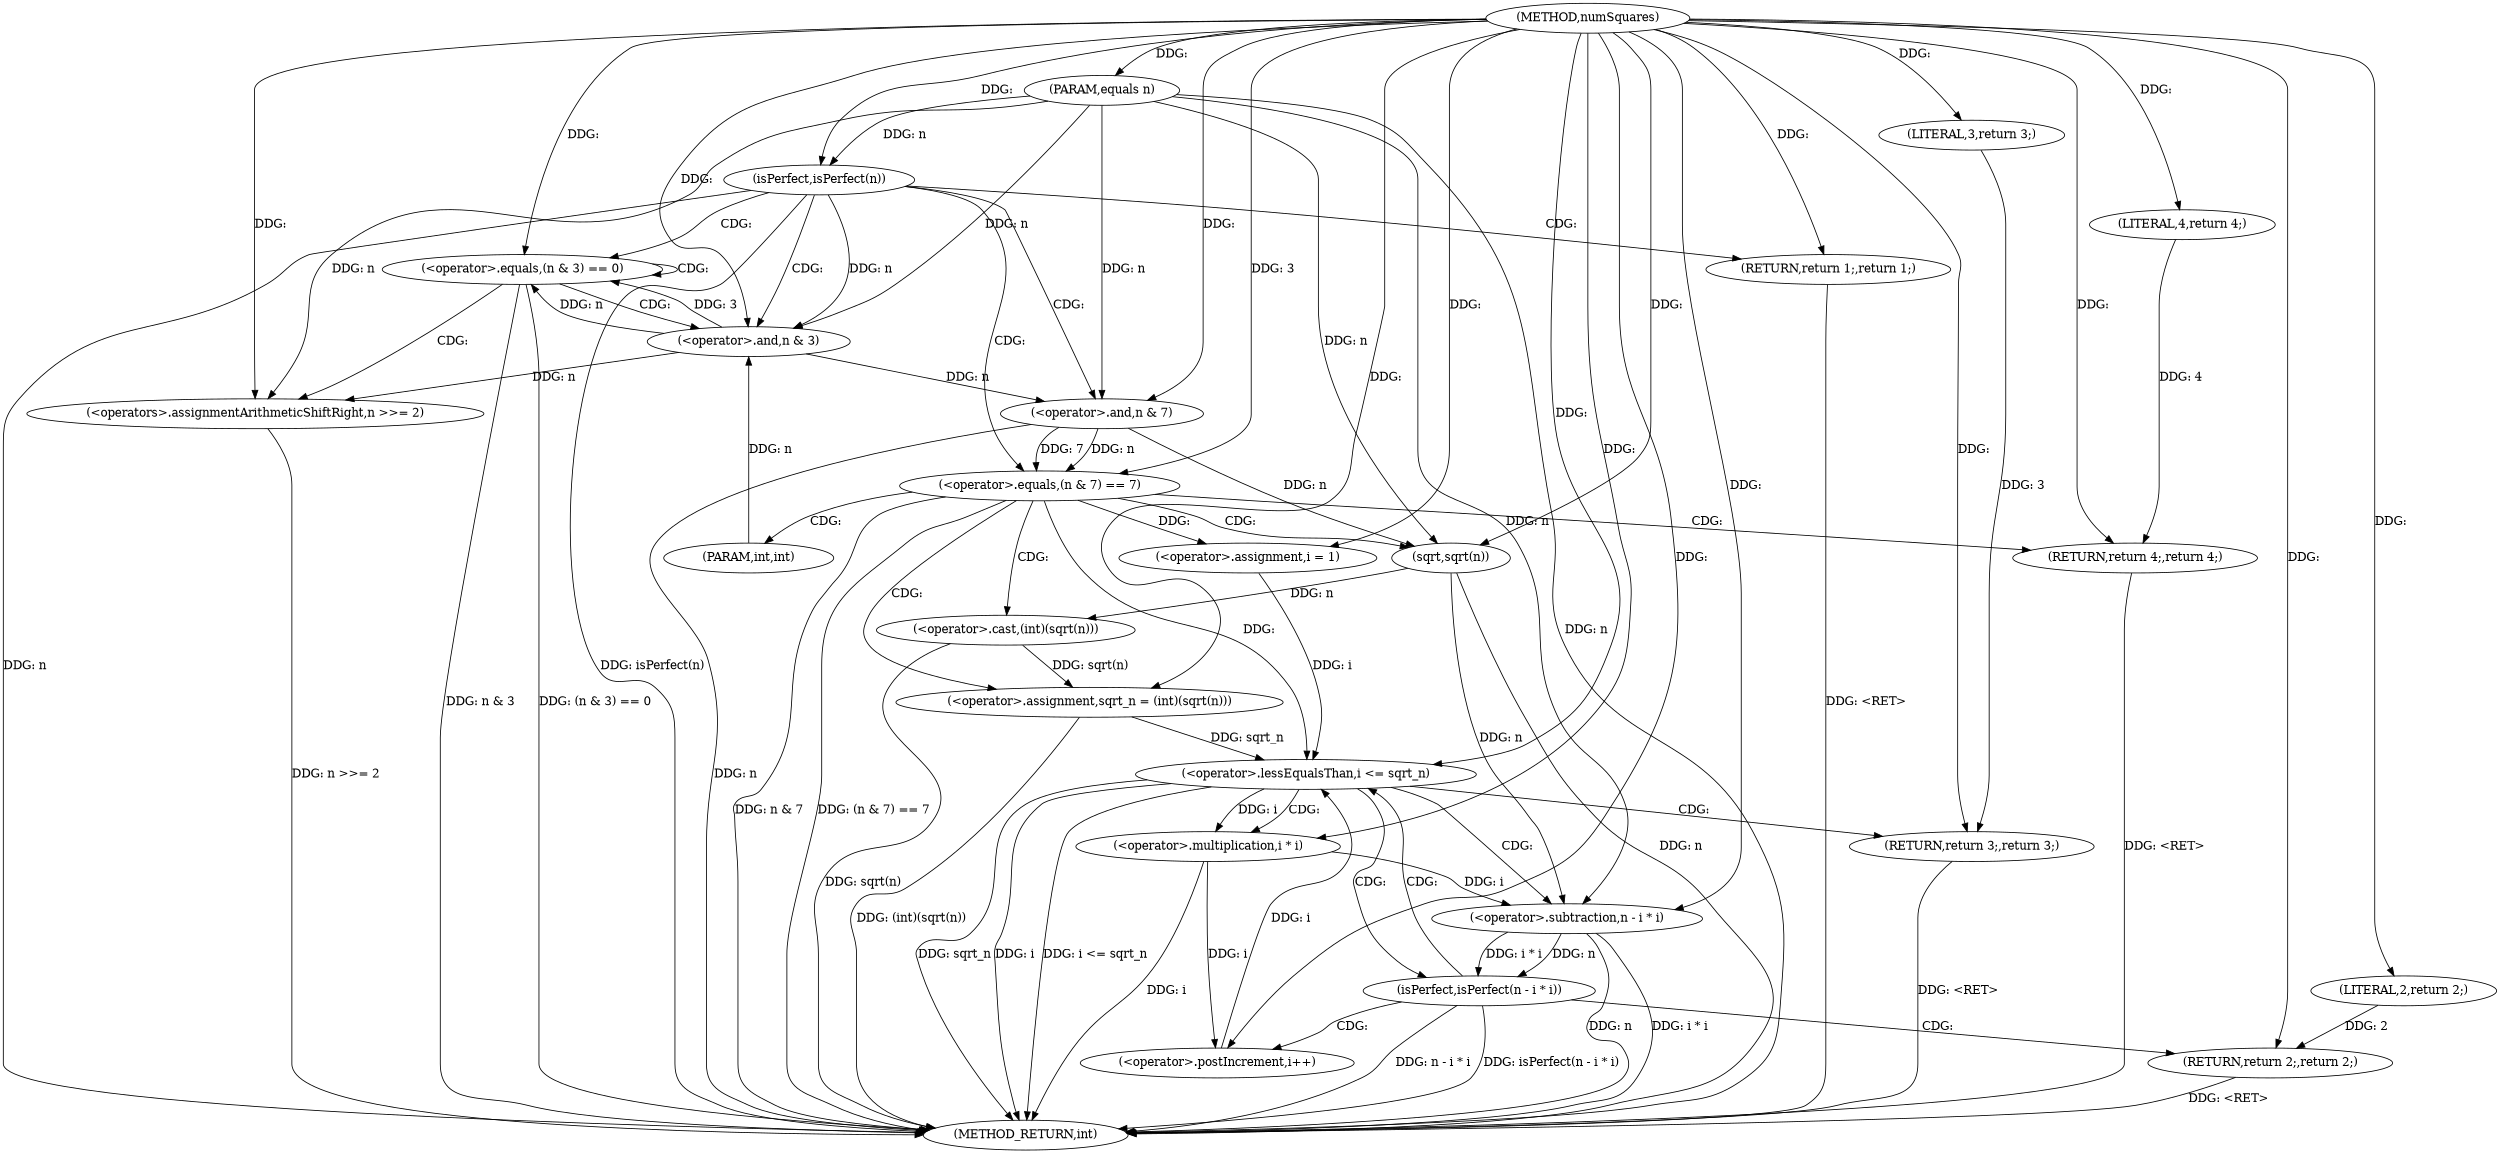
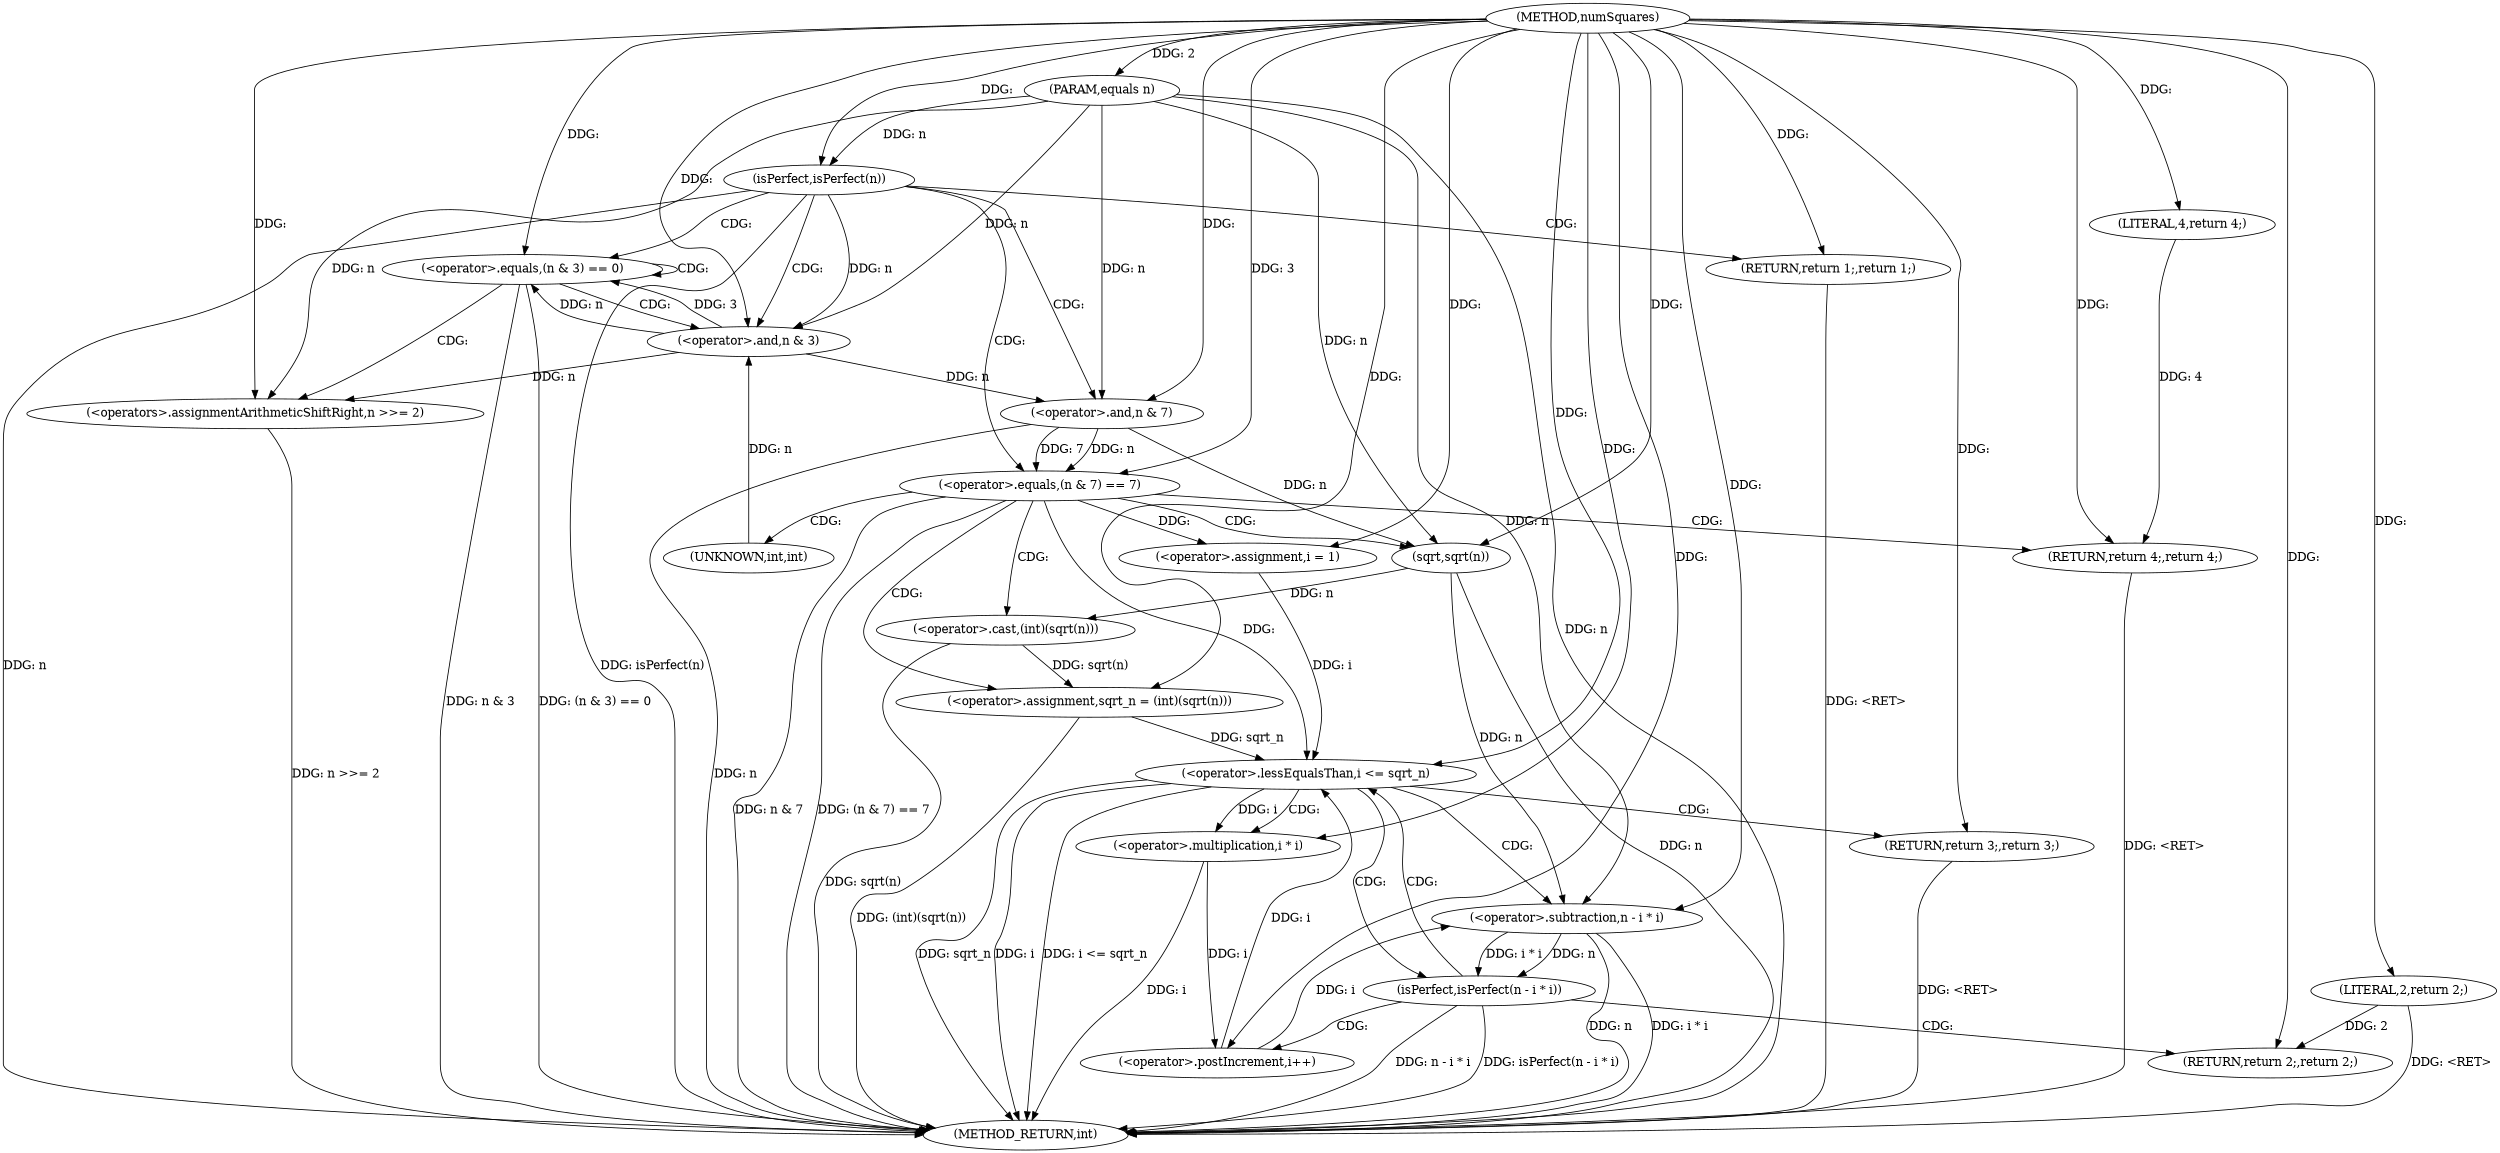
(1174, 54) -> (1174, 54)
(1972, 135) -> none
(749, 558) -> (749, 558)
(1420, 868) -> (1332, 965)
(1688, 1124) -> (1811, 1127)
